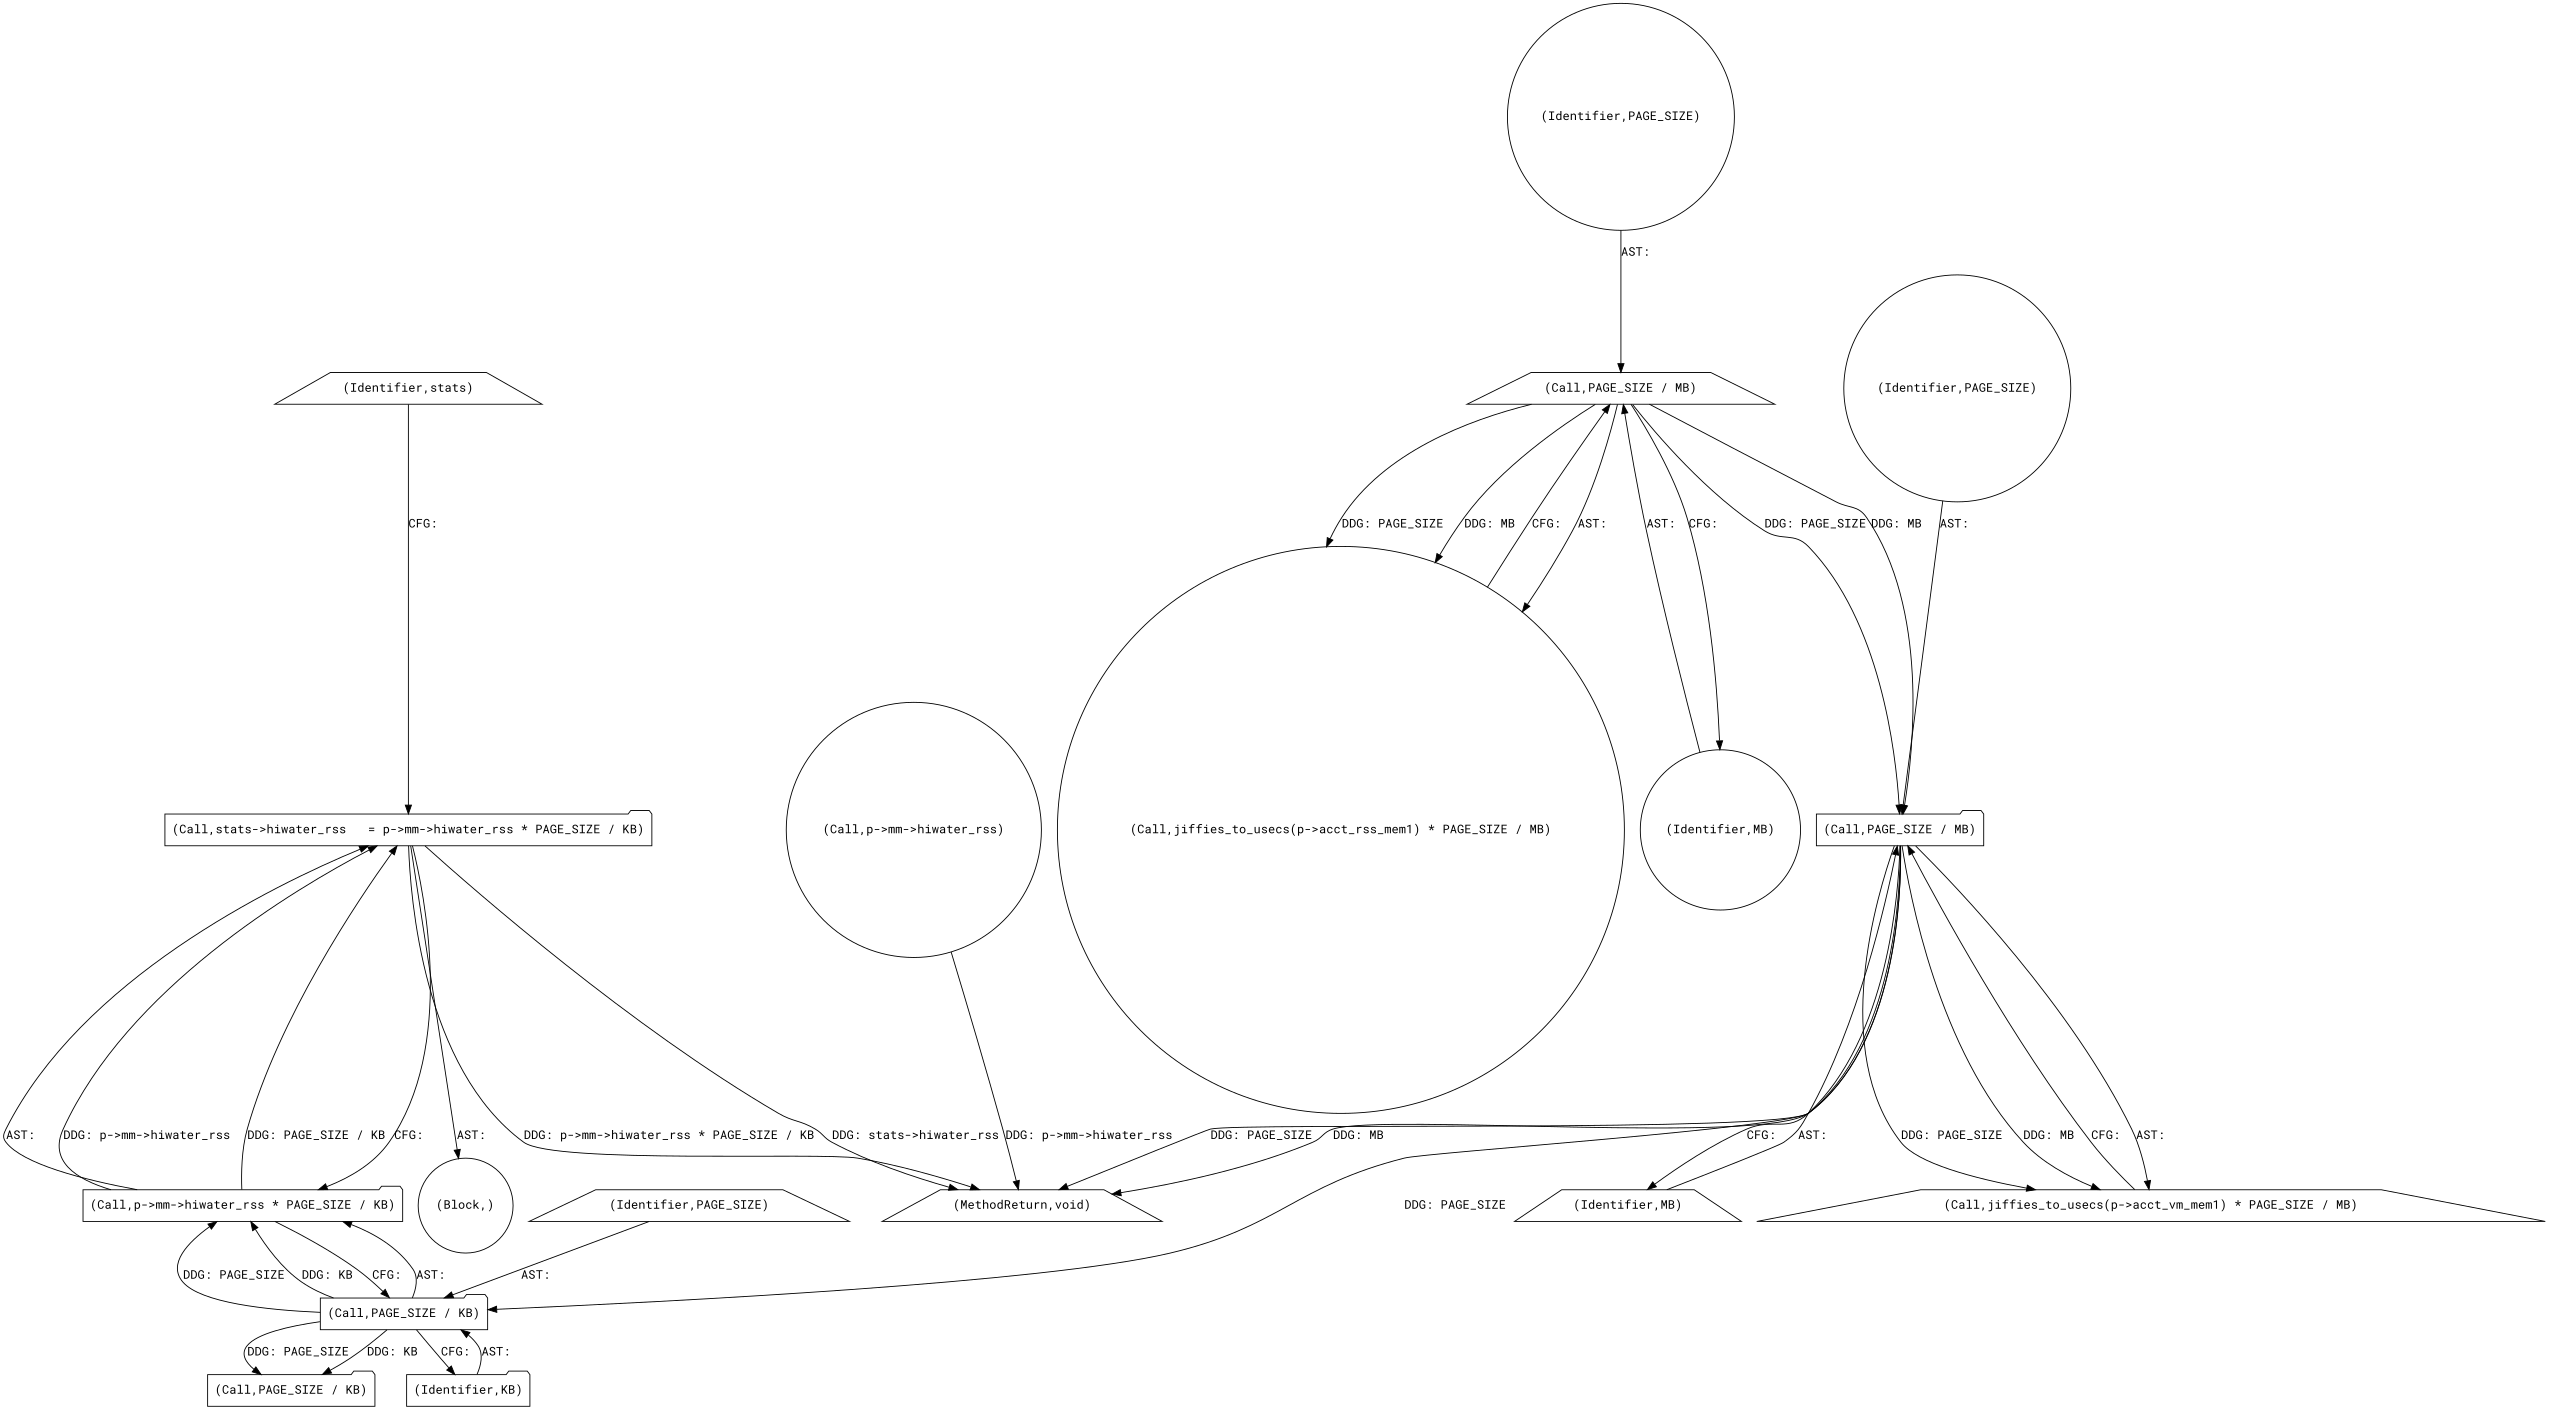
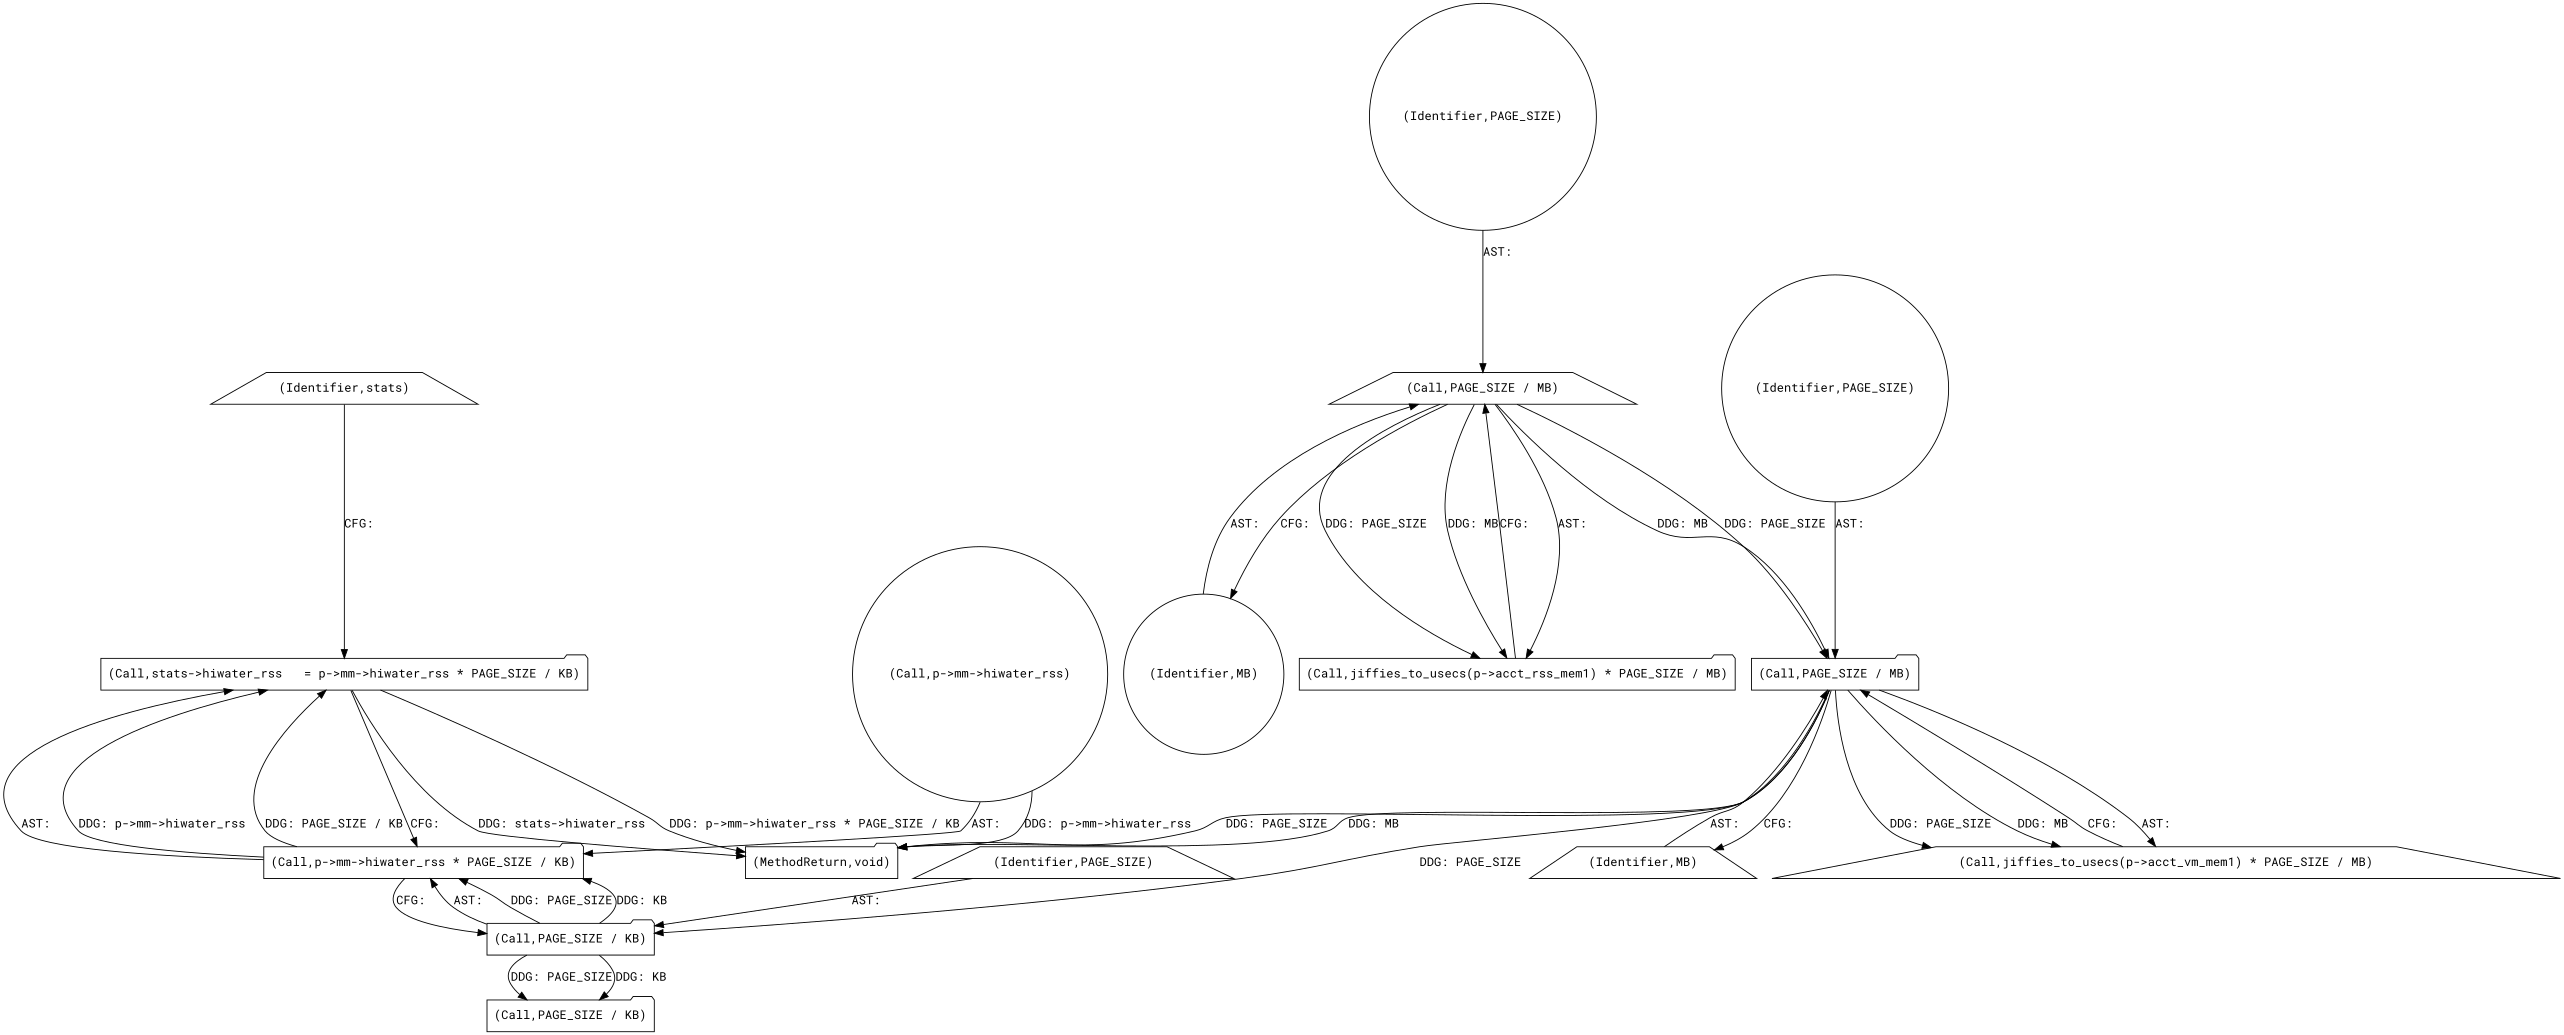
(1341, 830) -> (1517, 674)
none -> (794, 843)
(466, 1206) -> none
(1022, 1206) -> (822, 863)
(468, 1390) -> none
